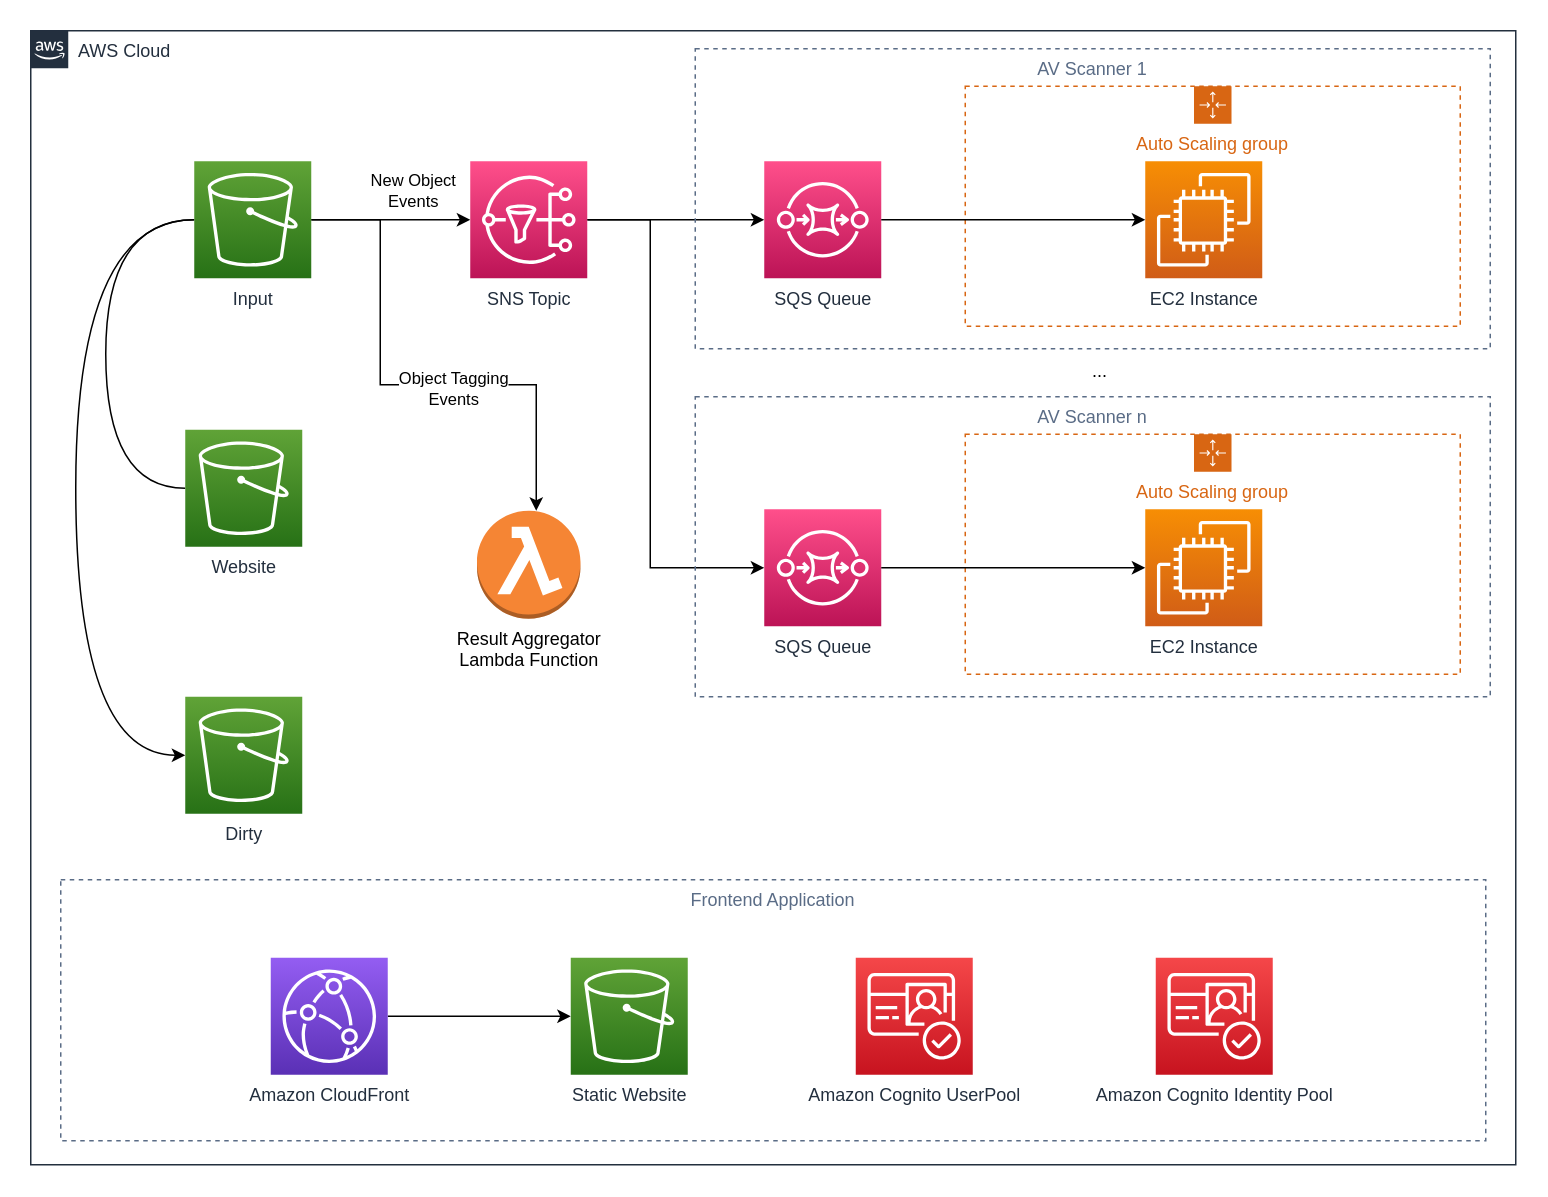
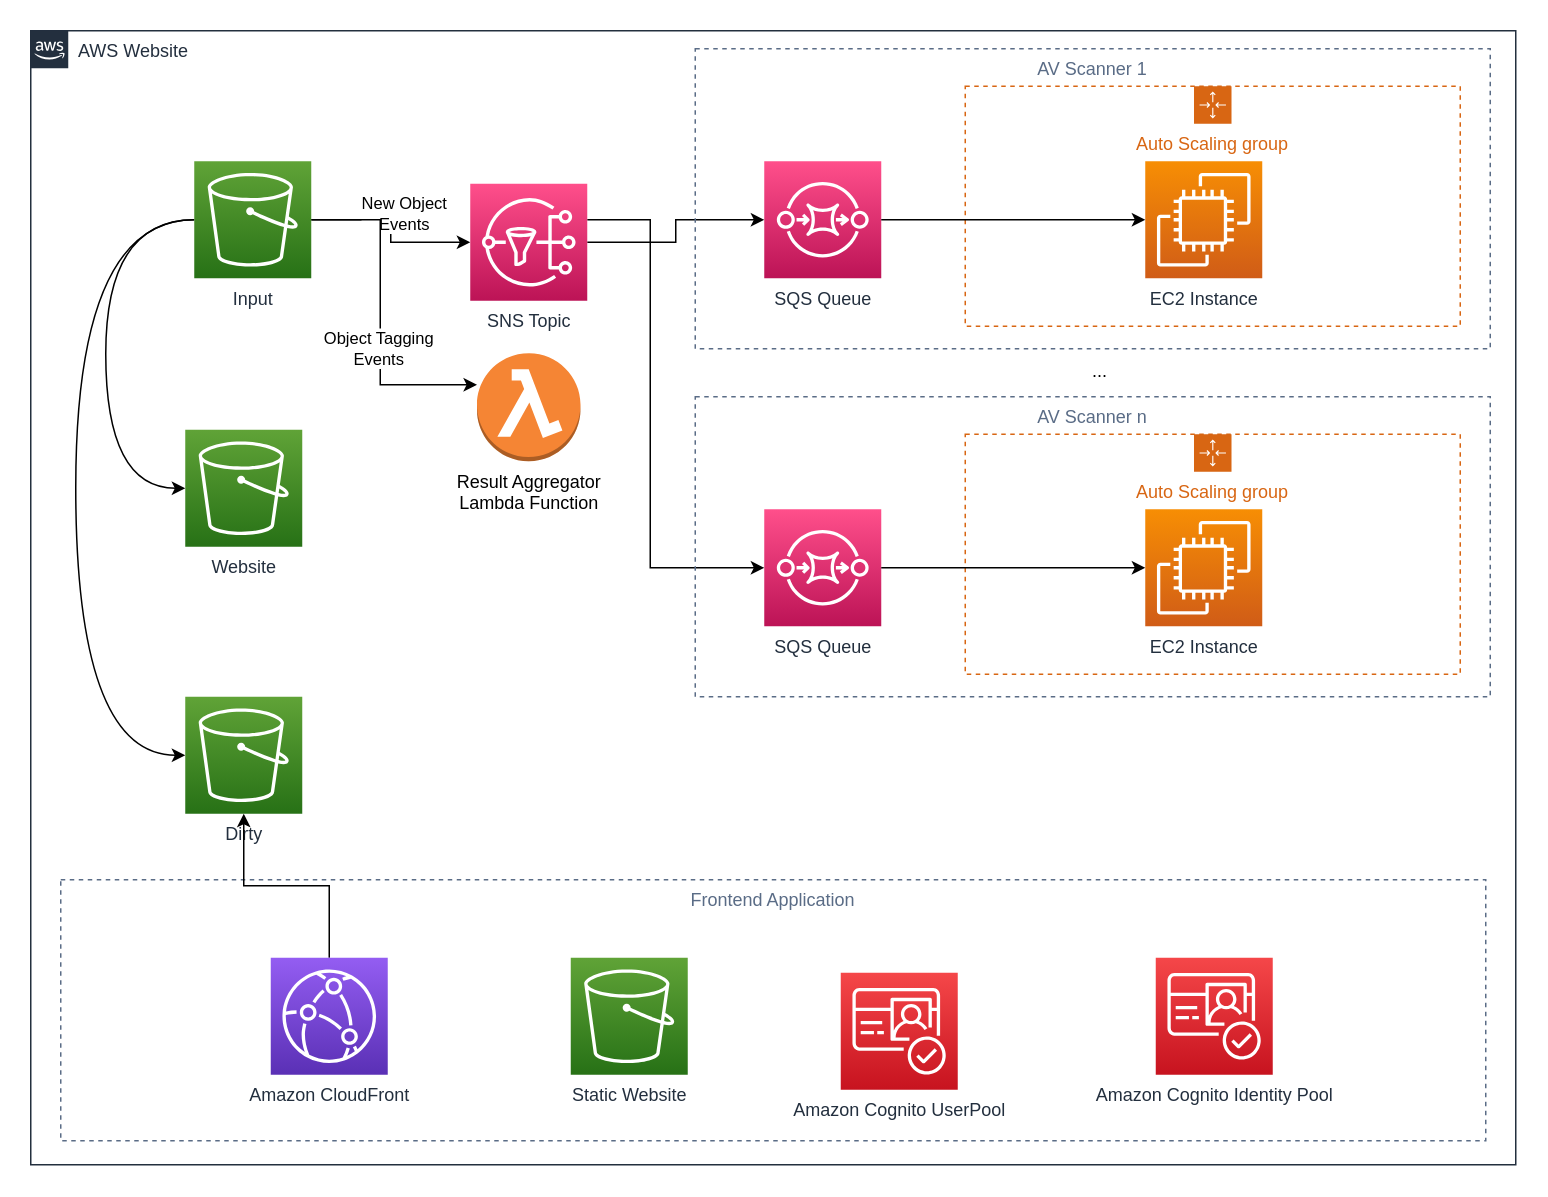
(119, 52) -> (130, 52)
(529, 220) -> (529, 242)
(131, 462) -> (127, 461)
(529, 565) -> (529, 407)
(474, 1016) -> (292, 886)
(914, 1016) -> (899, 1031)
